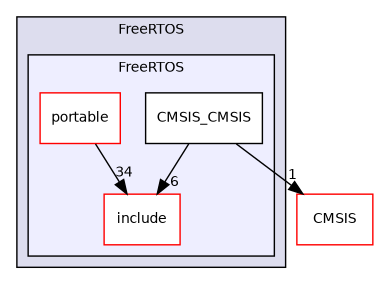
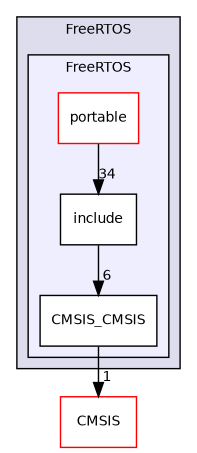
(177, 163) -> (98, 263)
(142, 219) -> (98, 219)
